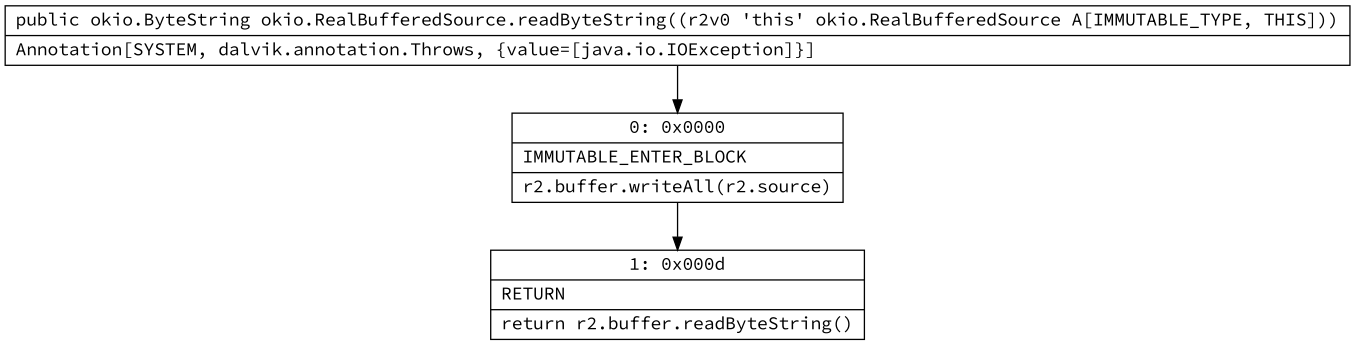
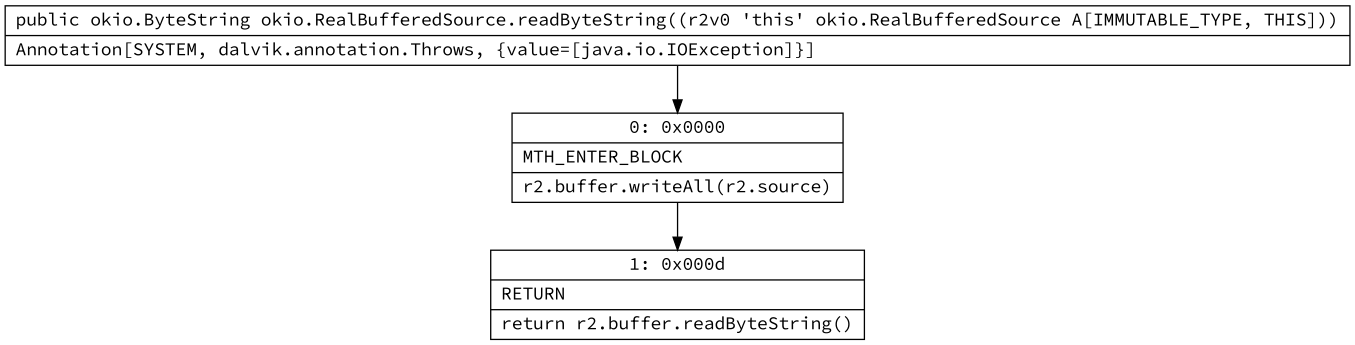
(635, 157) -> (603, 157)
